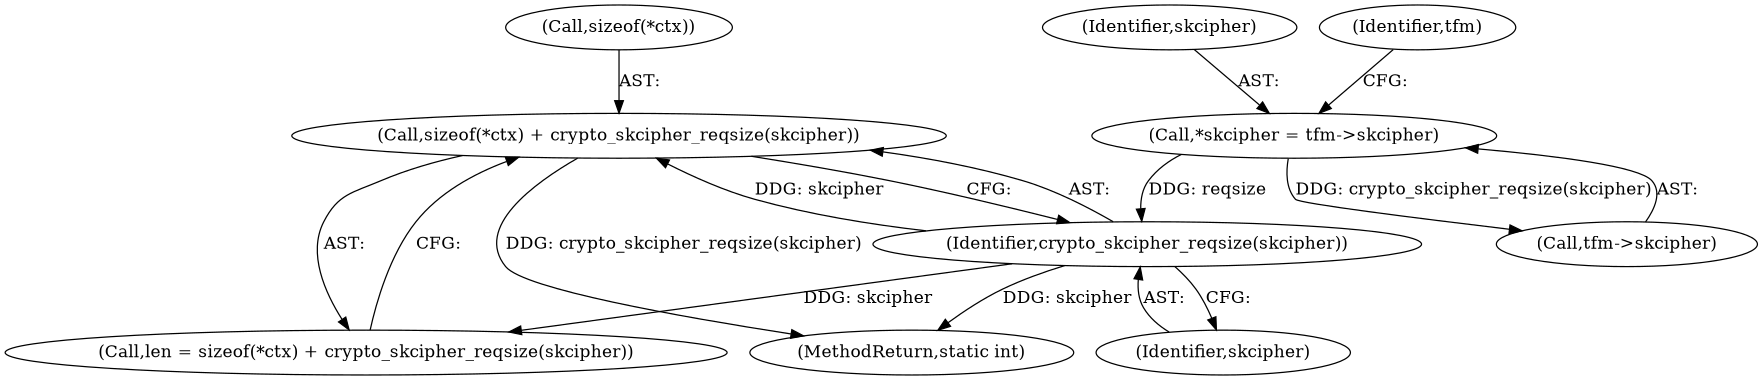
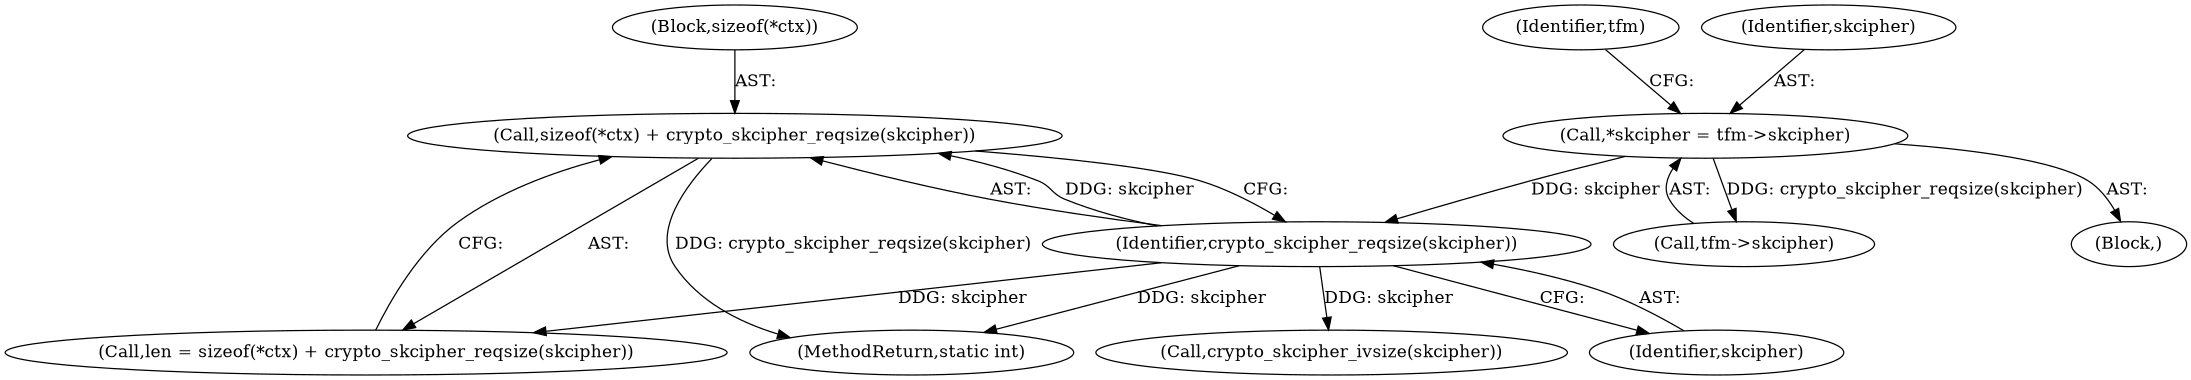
(619, 27) -> (735, 27)
(1208, 190) -> (1596, 190)
none -> (2129, 244)
none -> (1332, 353)
